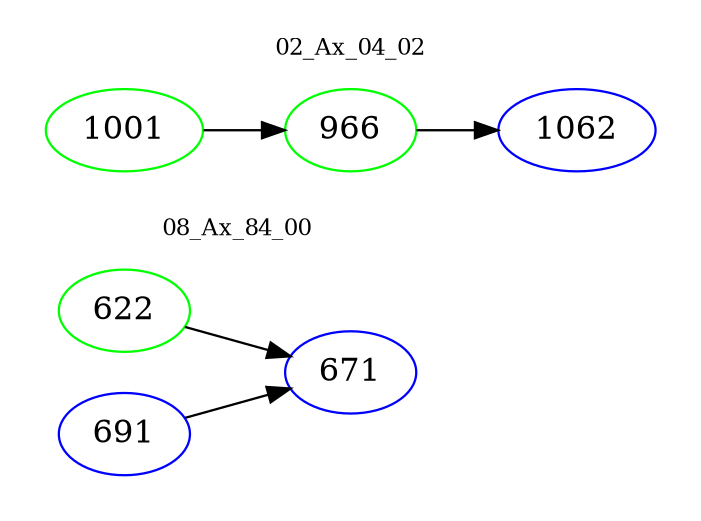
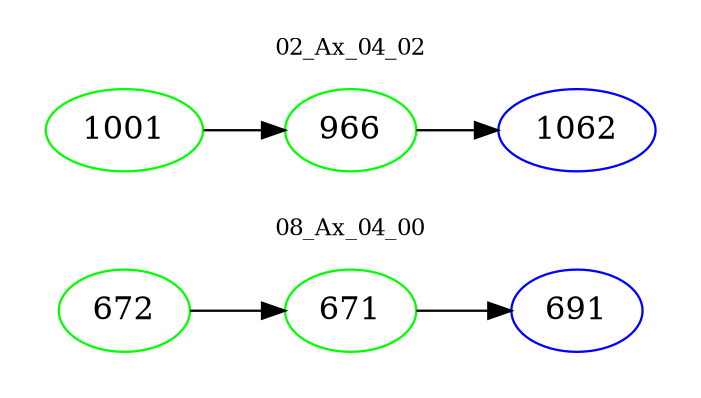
(238, 230) -> (351, 230)
(124, 311) -> (124, 311)
(351, 372) -> (351, 311)
(227, 406) -> (452, 311)
